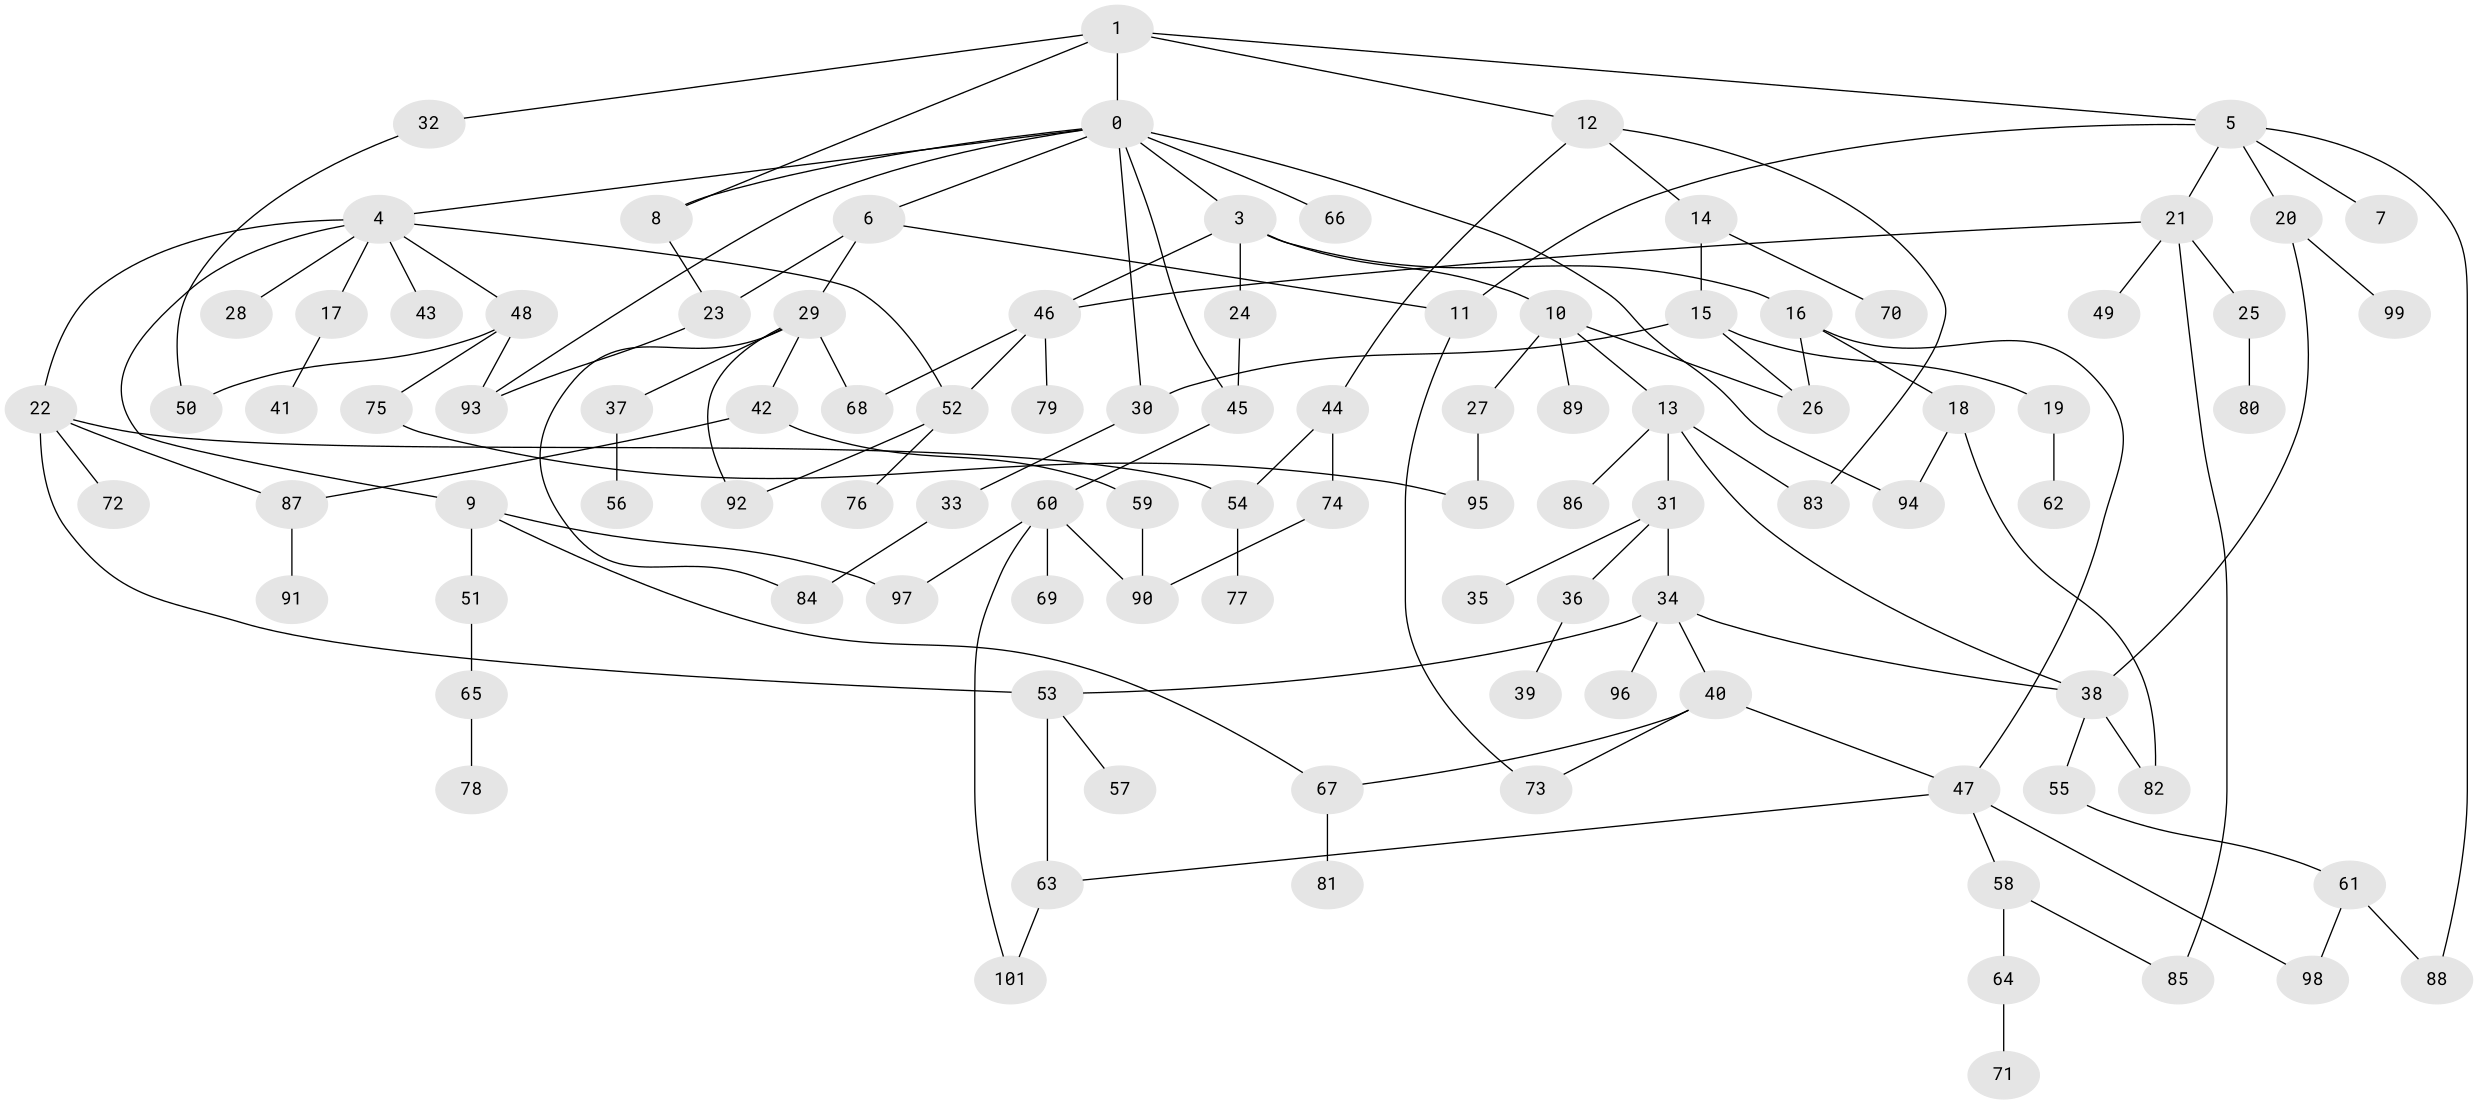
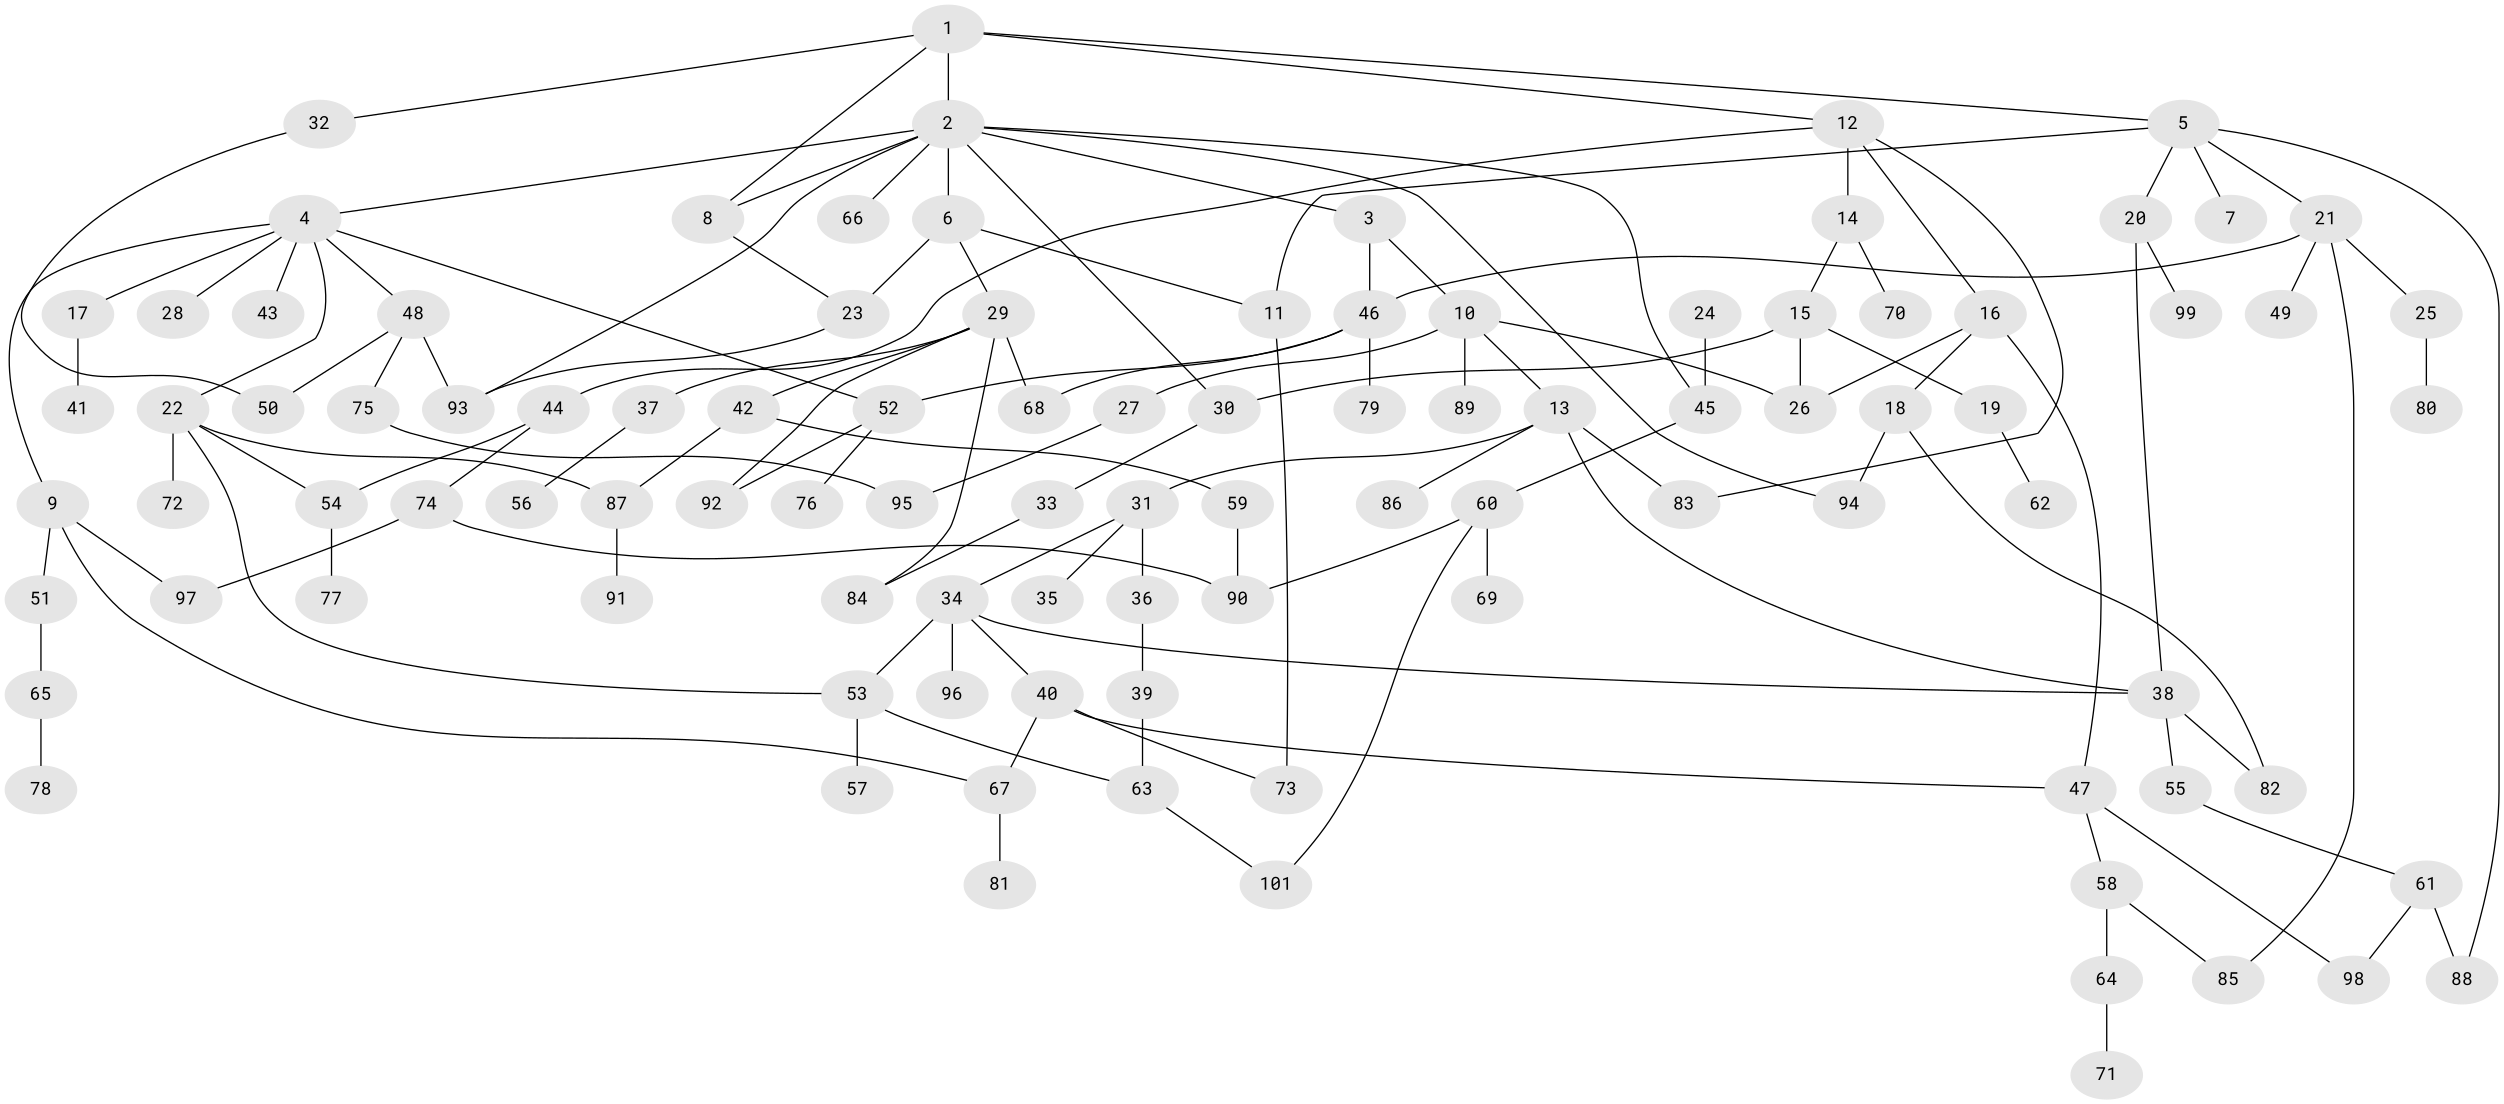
(1117, 124) -> (948, 124)
(1544, 266) -> (1919, 219)
(1240, 267) -> none
(975, 552) -> (309, 556)
(1506, 837) -> (1143, 747)
